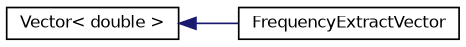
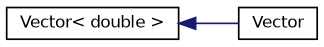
(349, 23) -> (278, 23)
